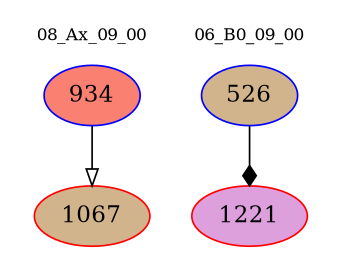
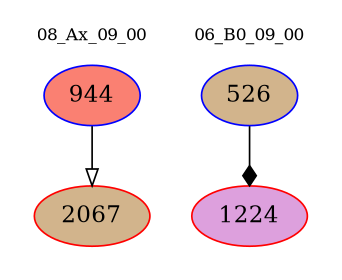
(92, 95) -> (92, 95)
(92, 216) -> (92, 216)
(250, 216) -> (250, 216)
